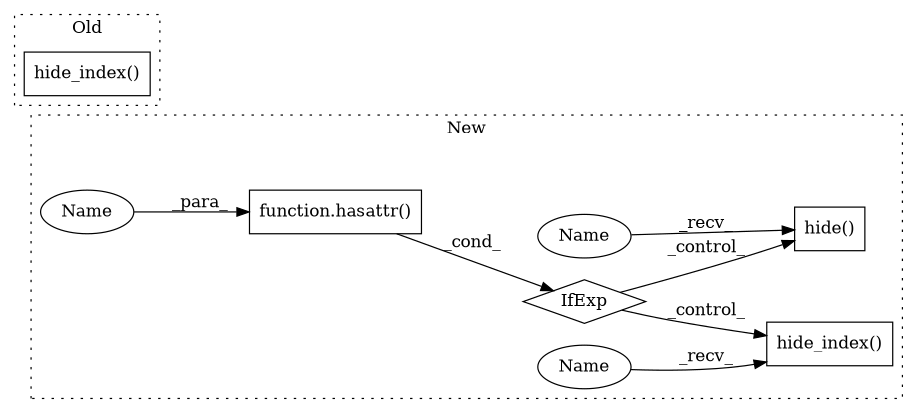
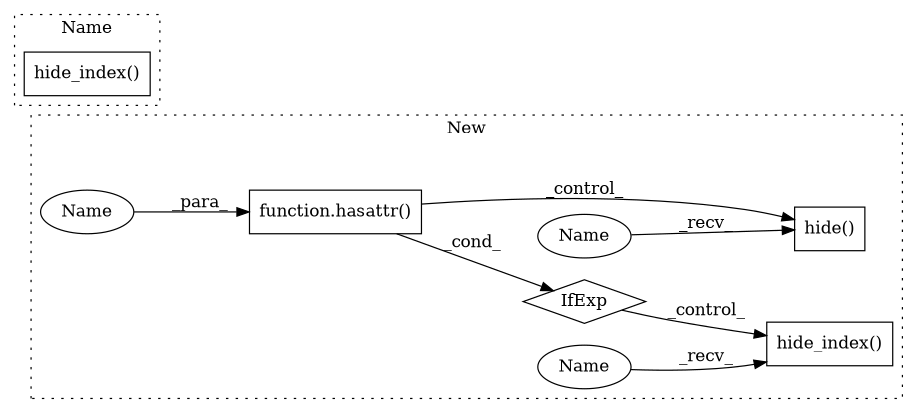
(87, 28) -> (87, 28)
(702, 270) -> (602, 199)
